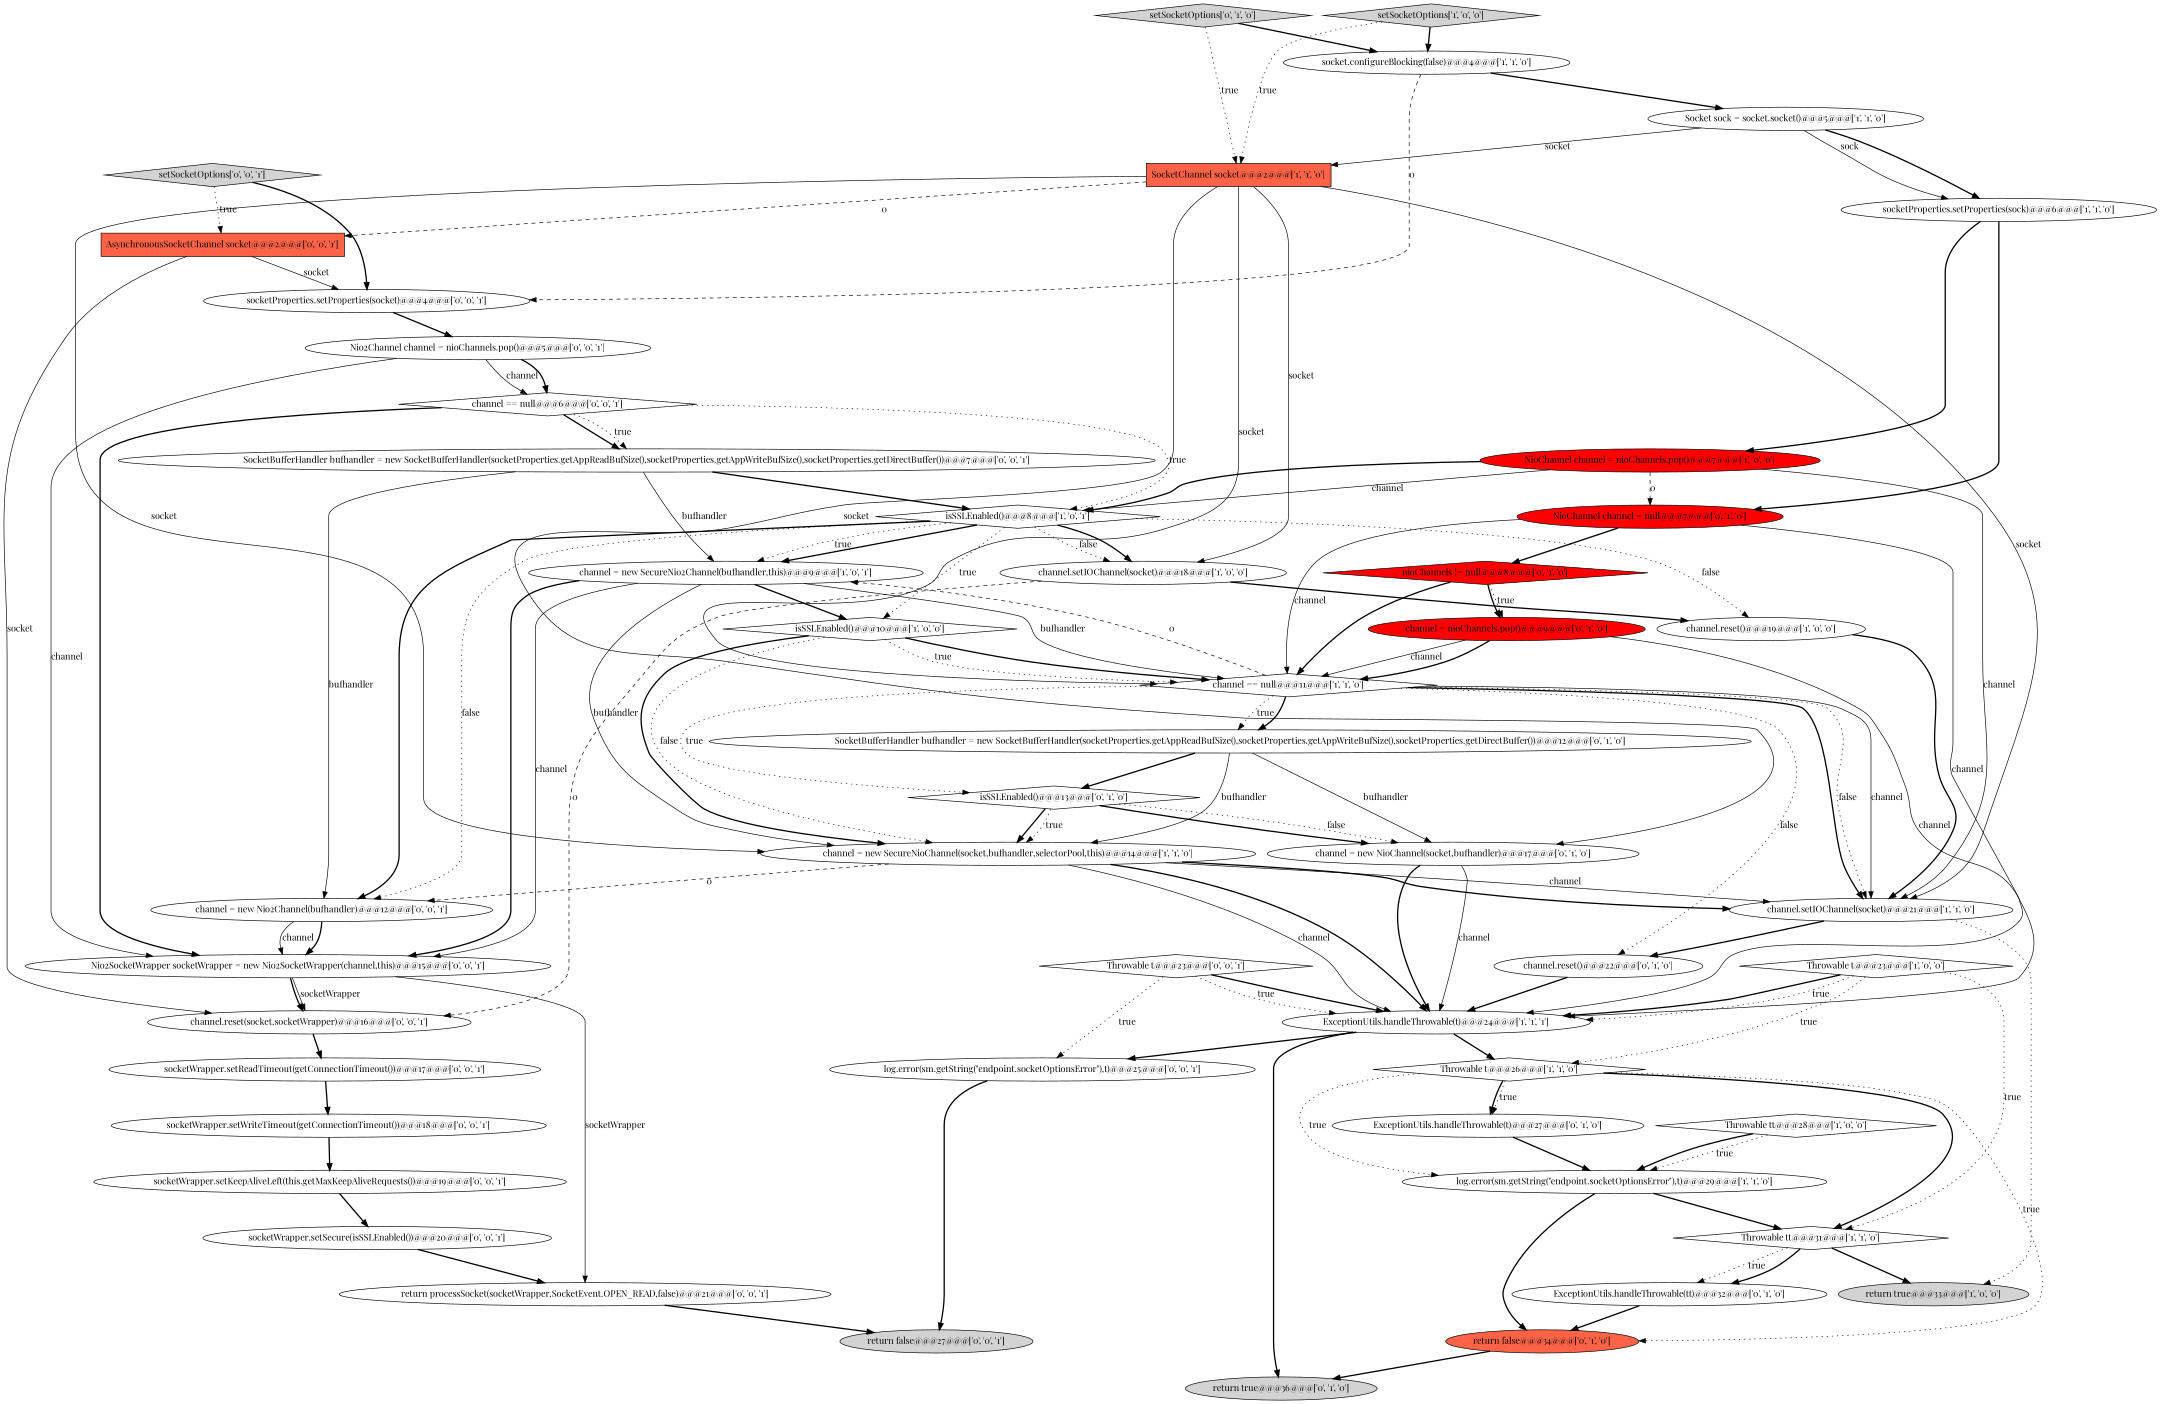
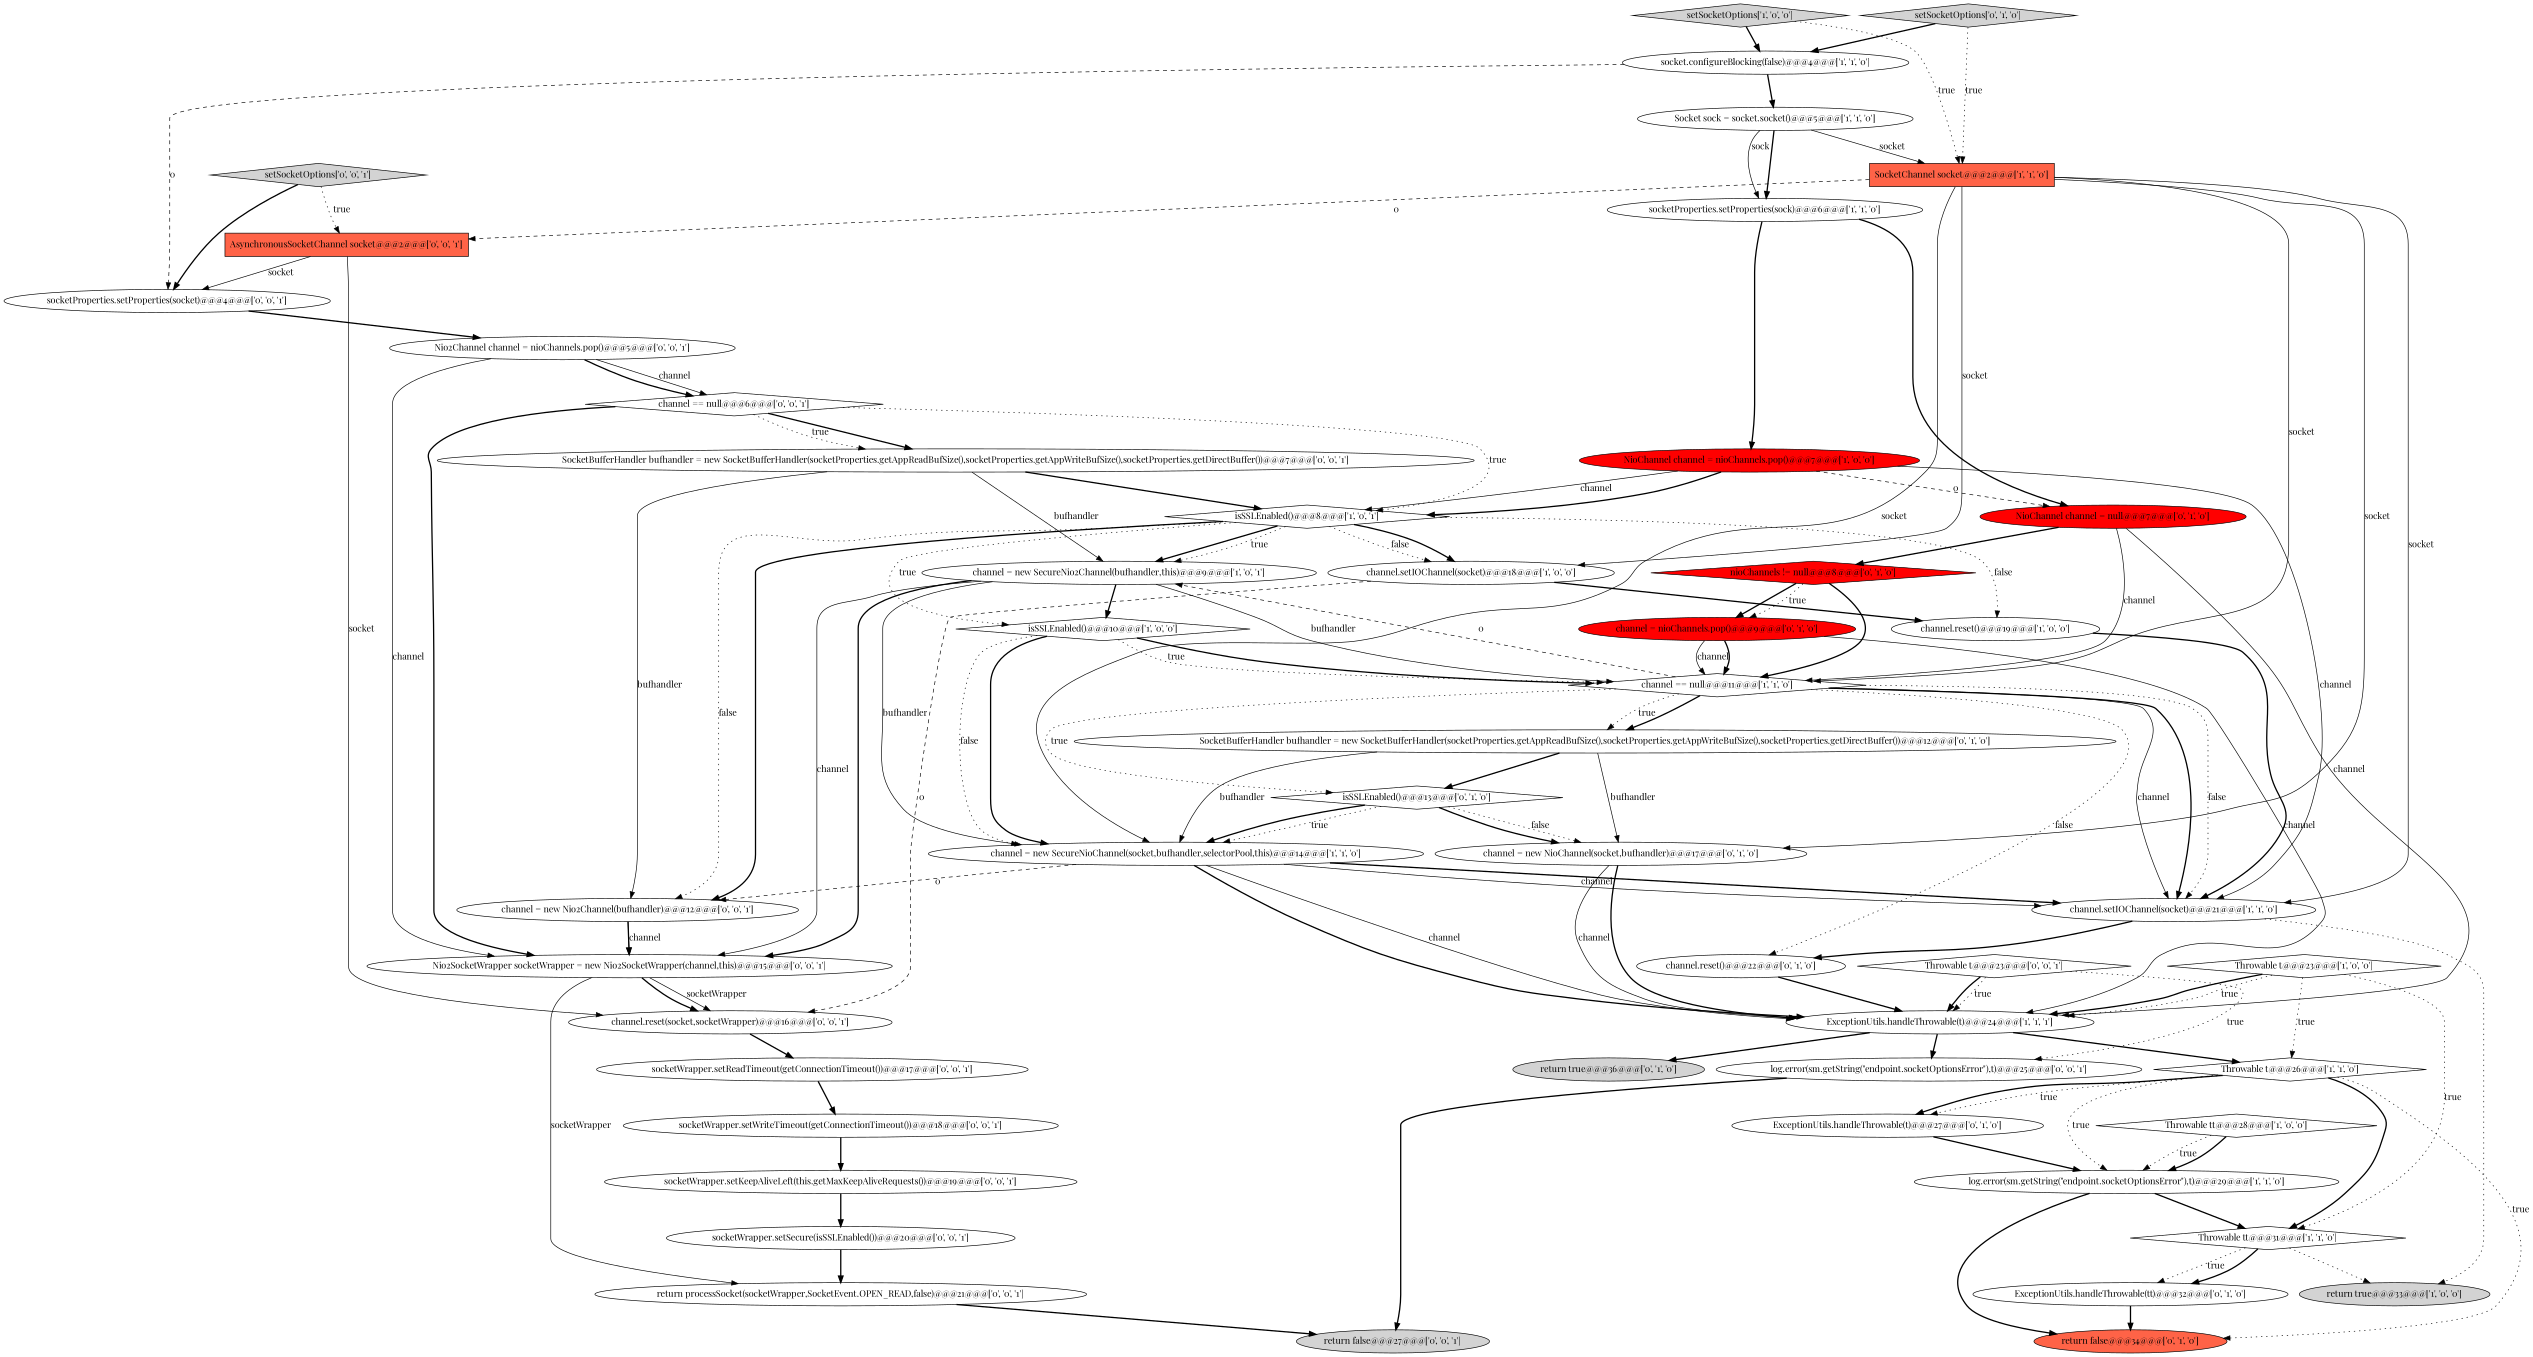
(1868, 1264) -> (2327, 1264)
(1415, 1364) -> none
